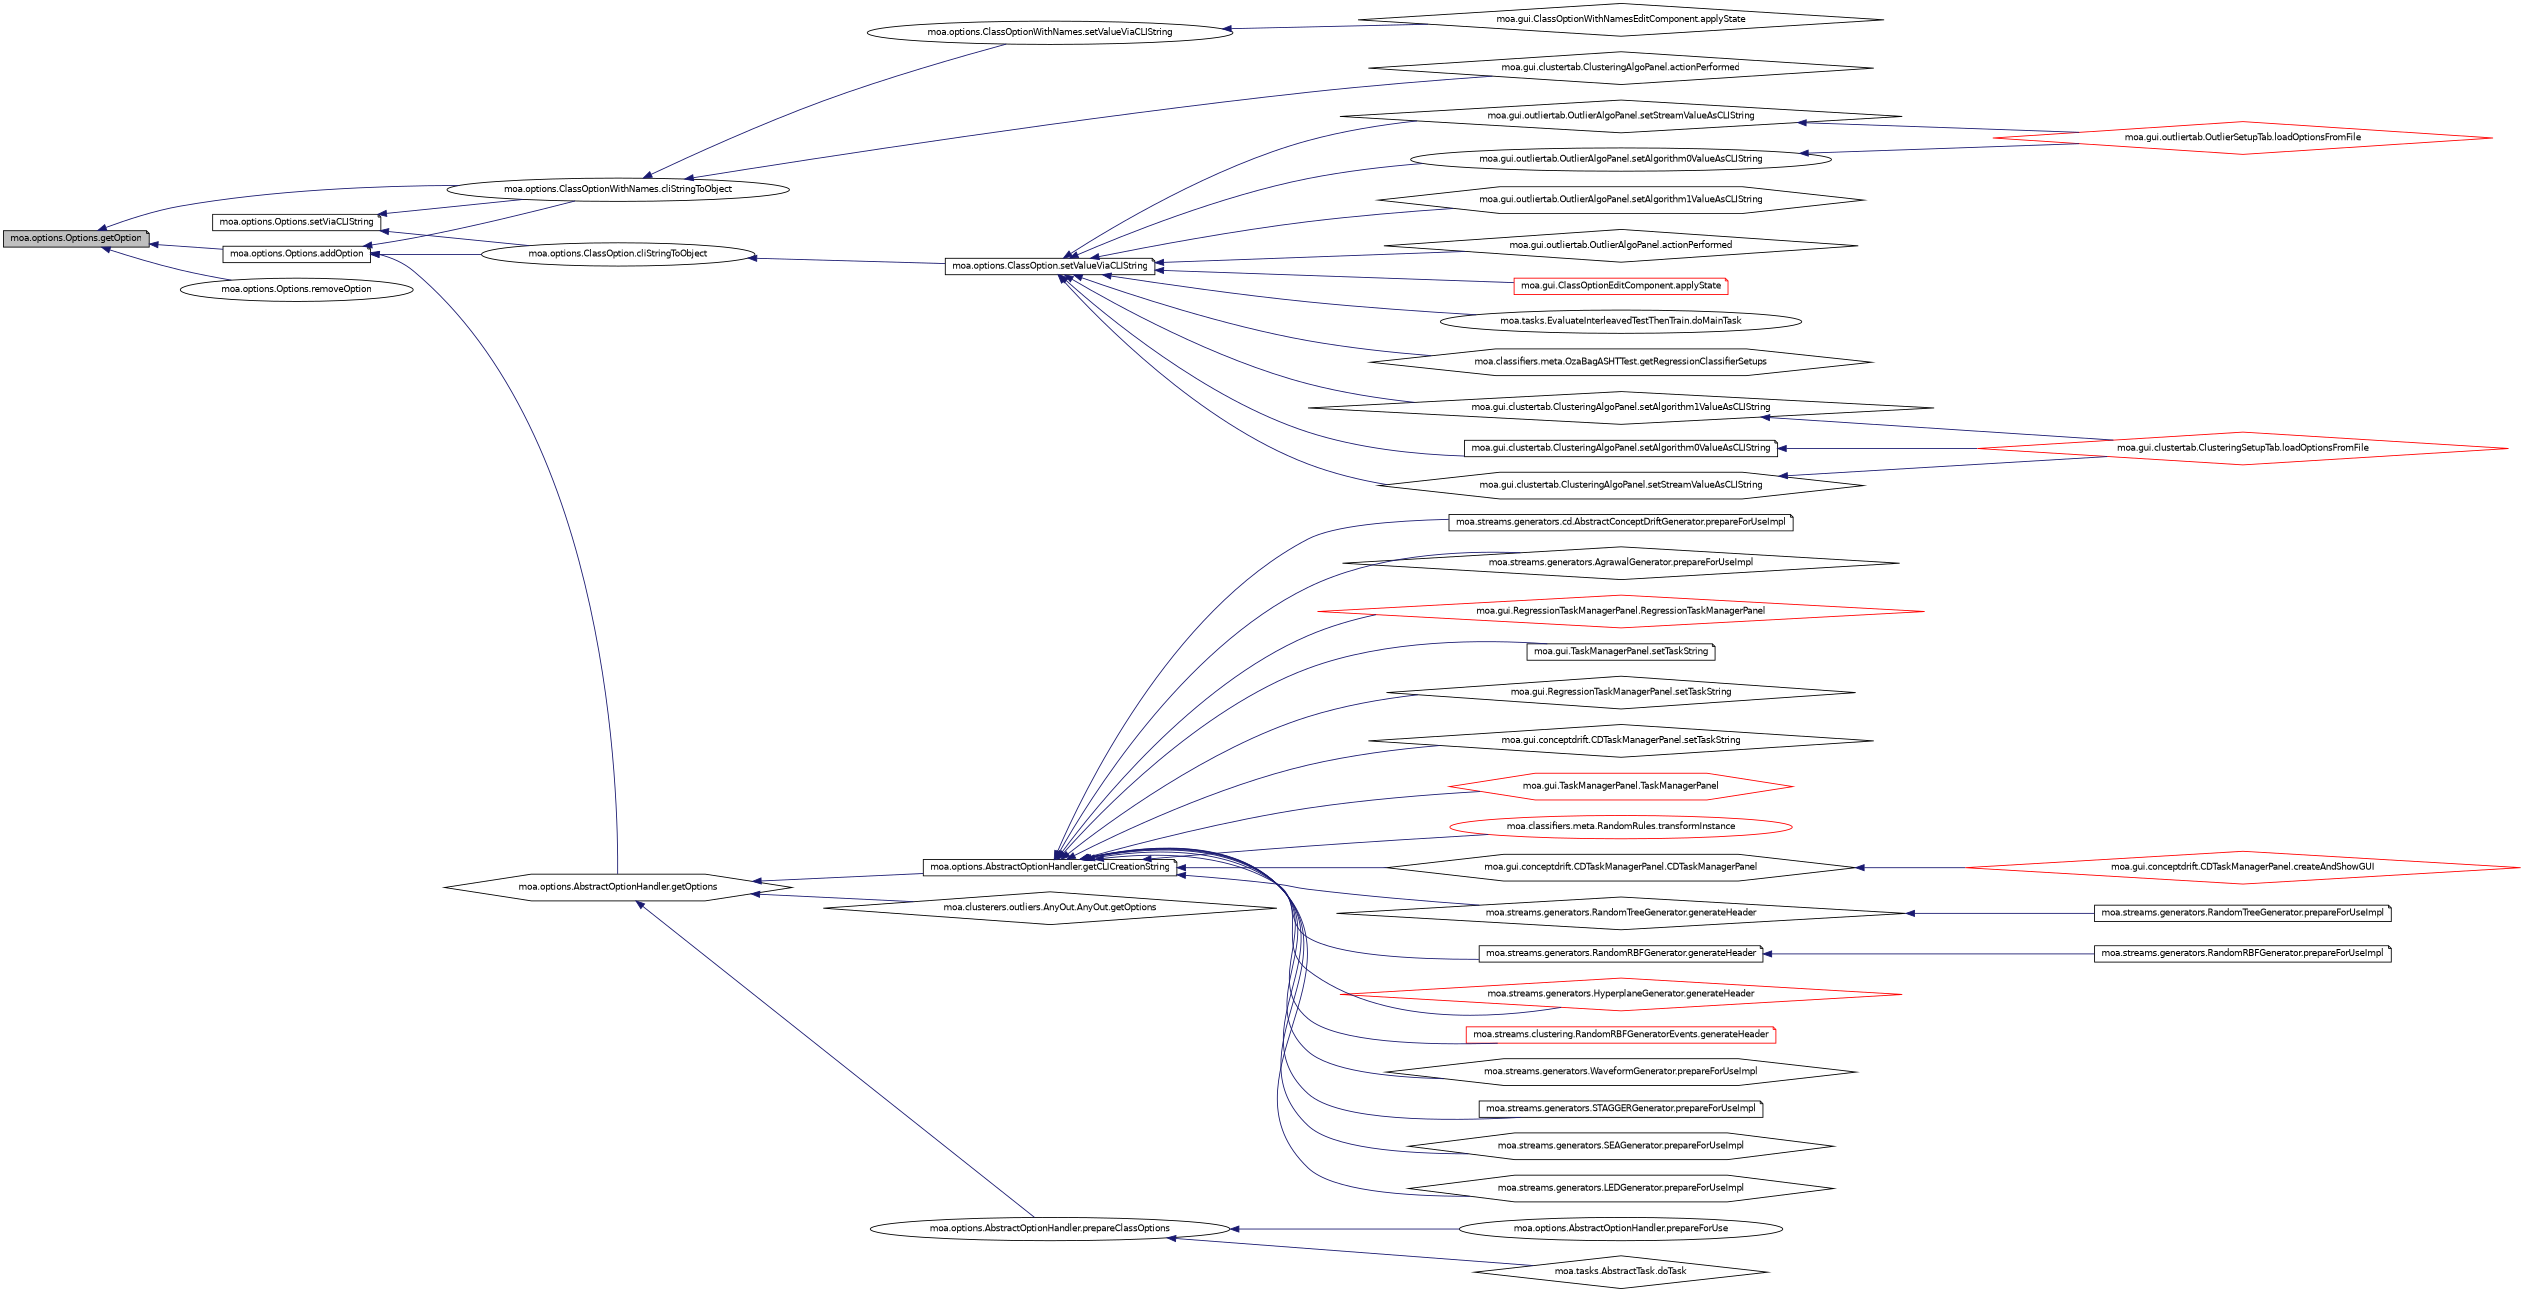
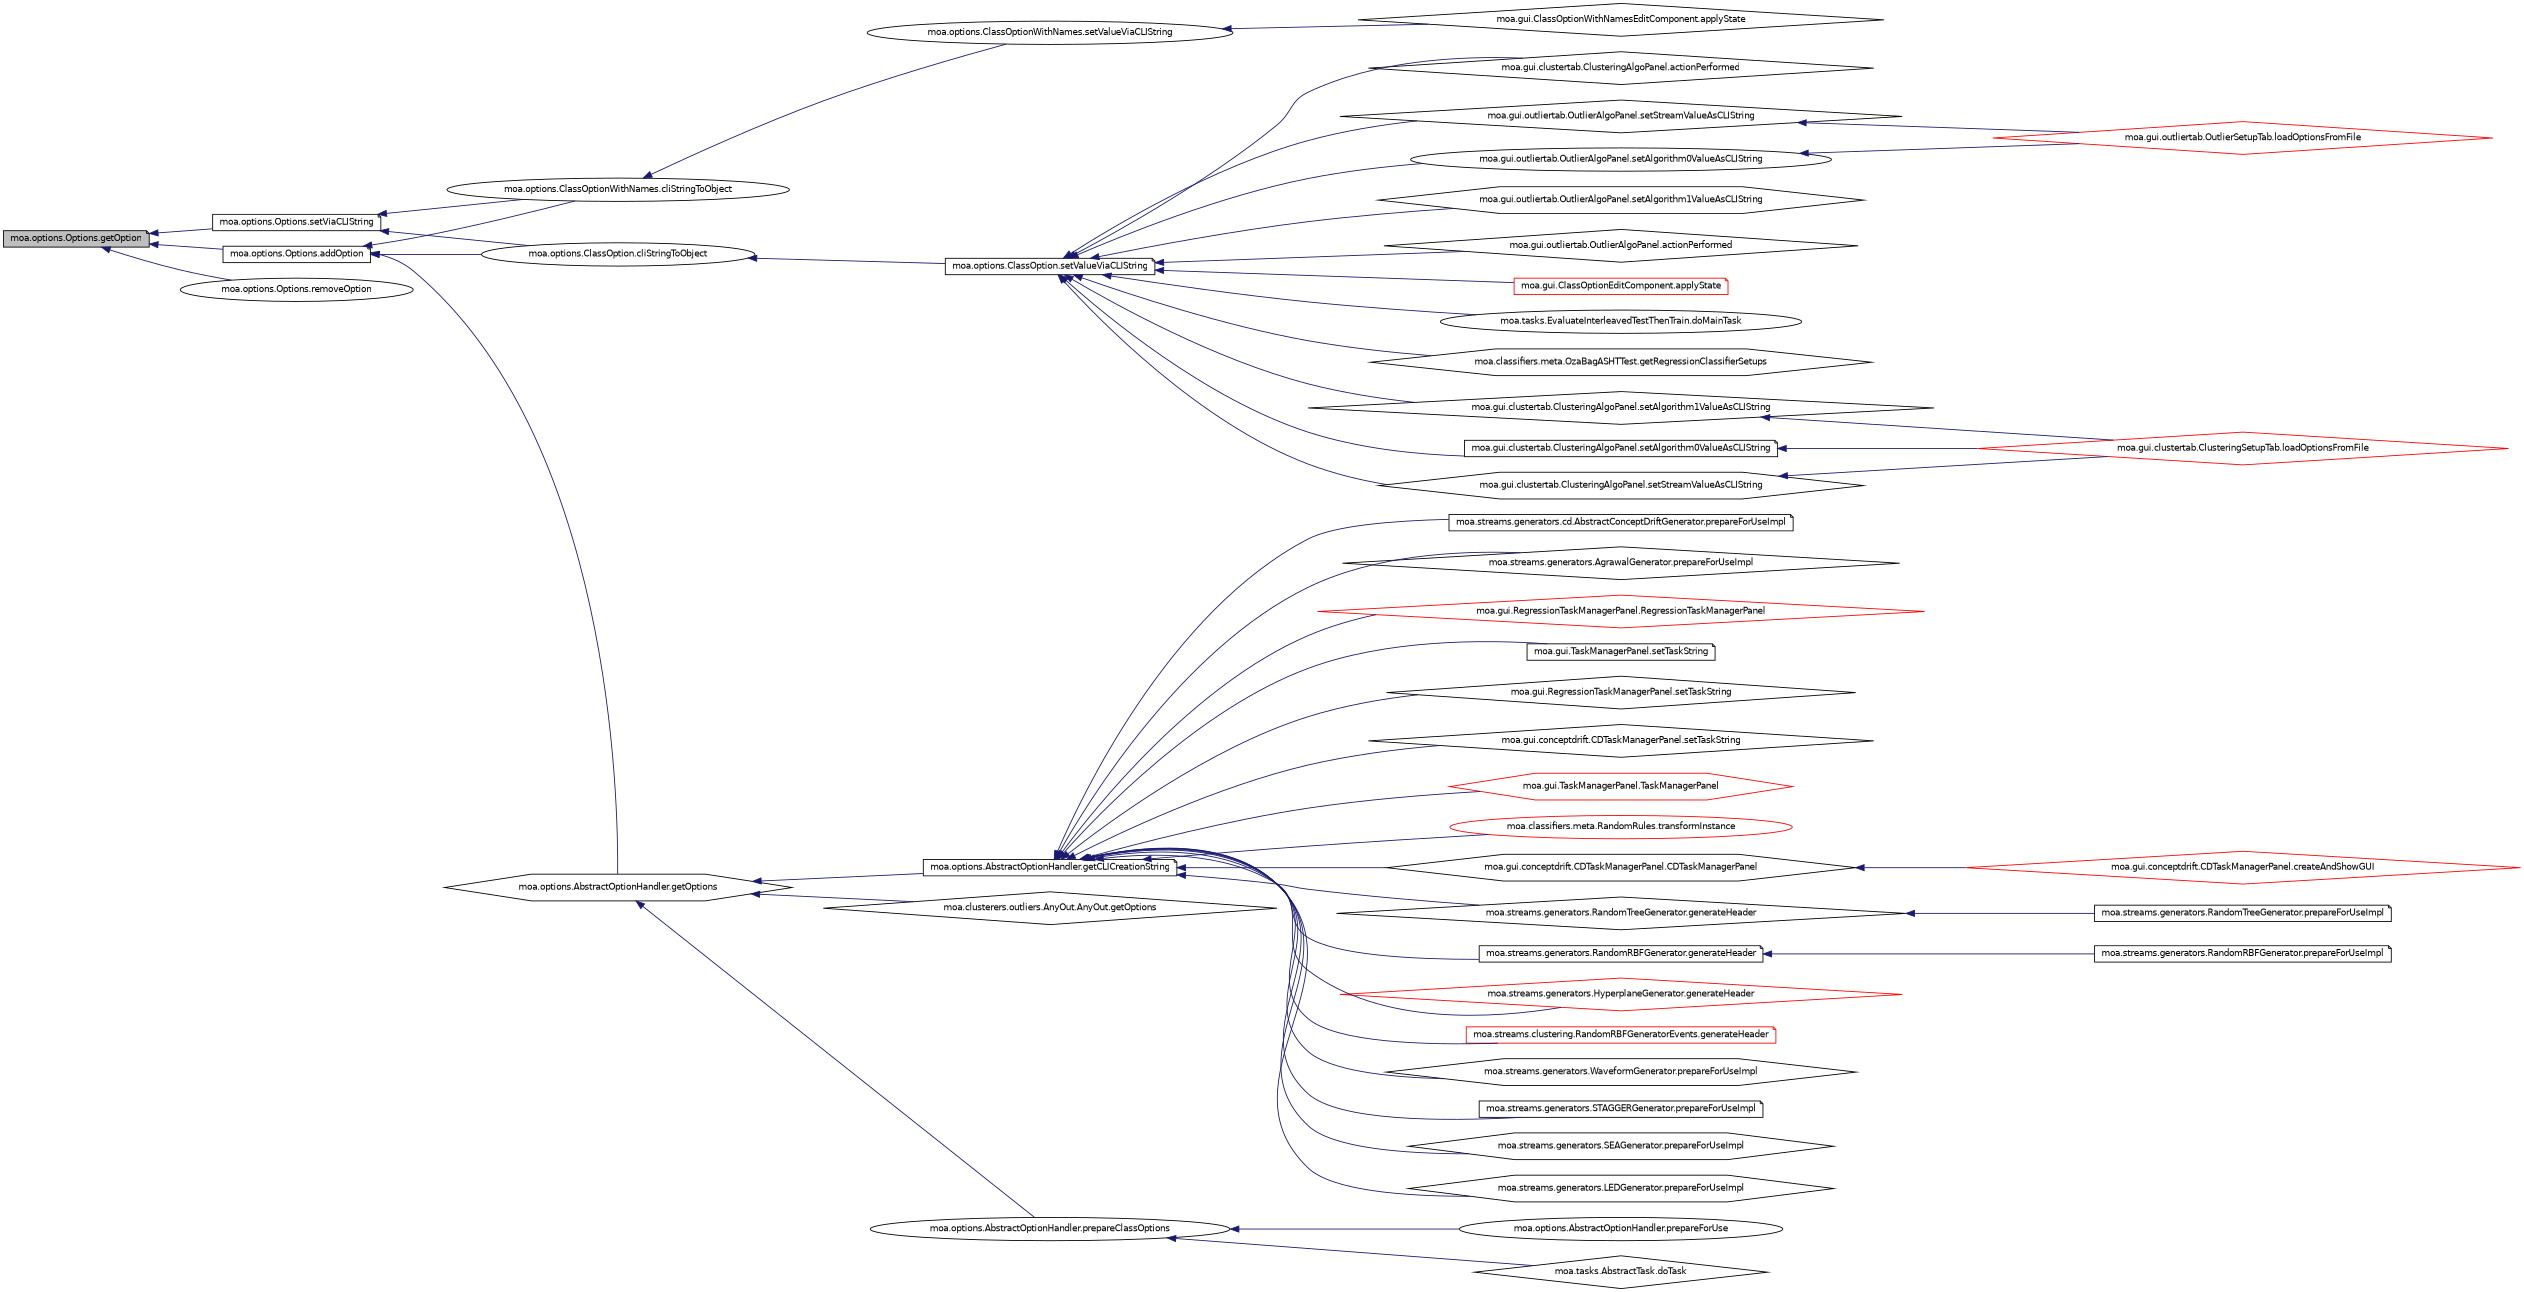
(1092, 119) -> (1286, 116)
(281, 193) -> (185, 231)
